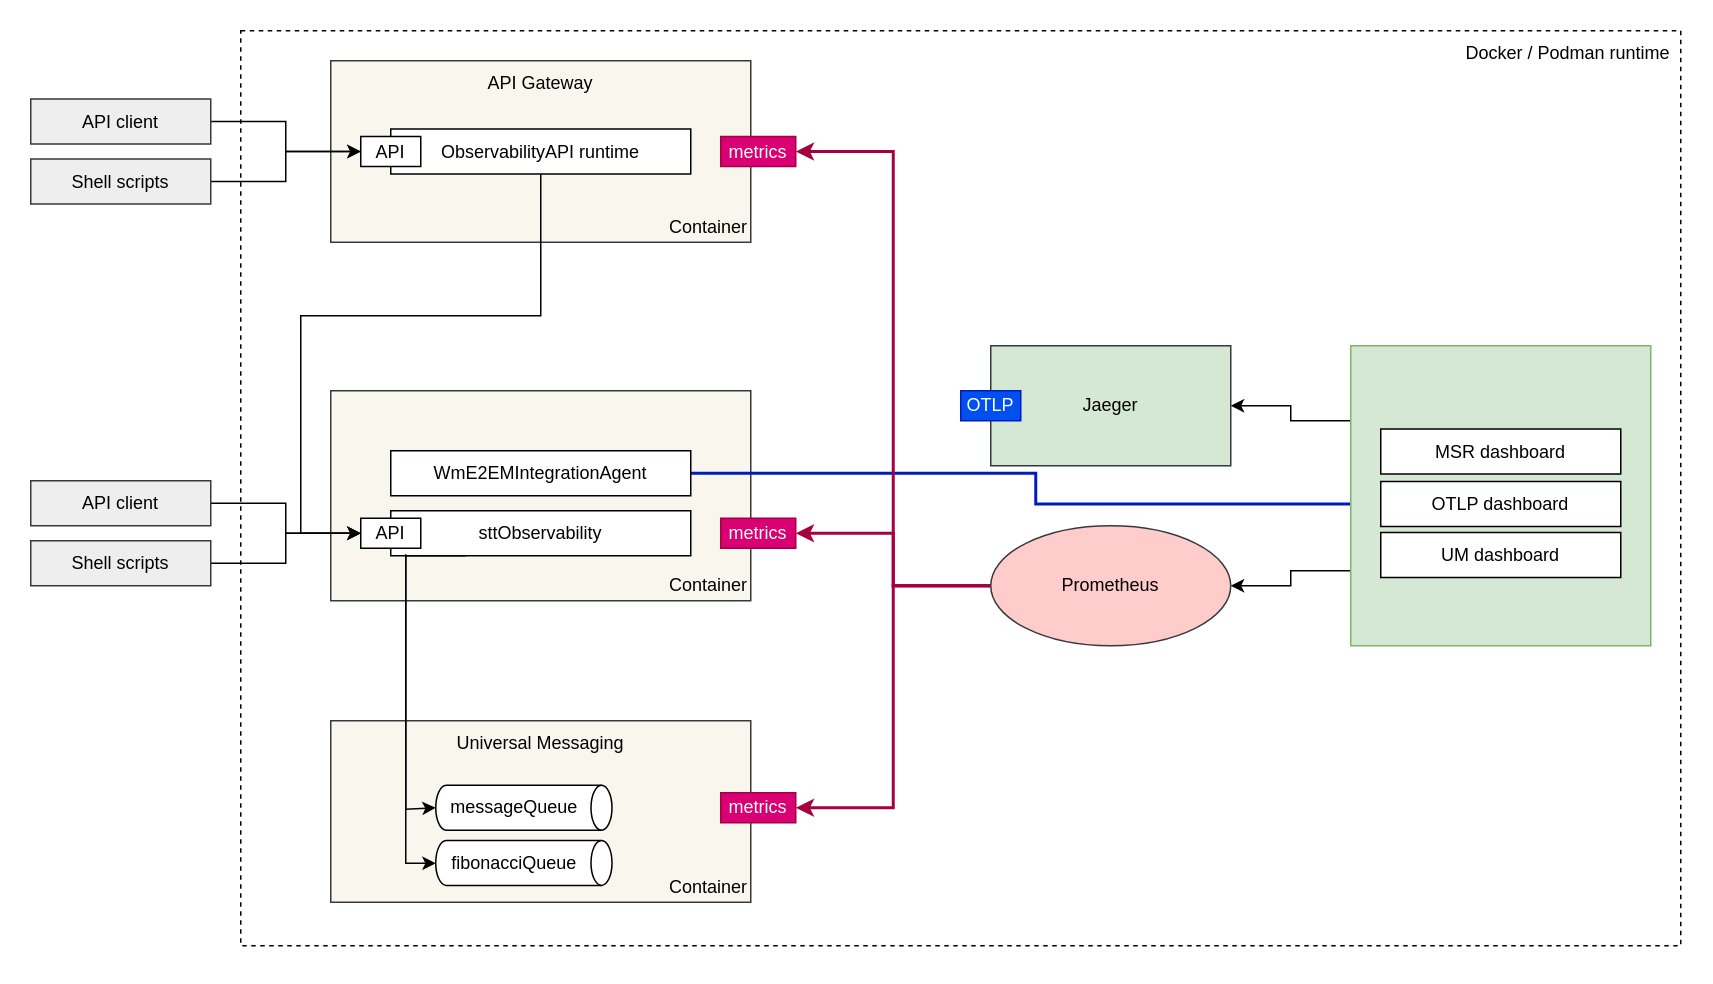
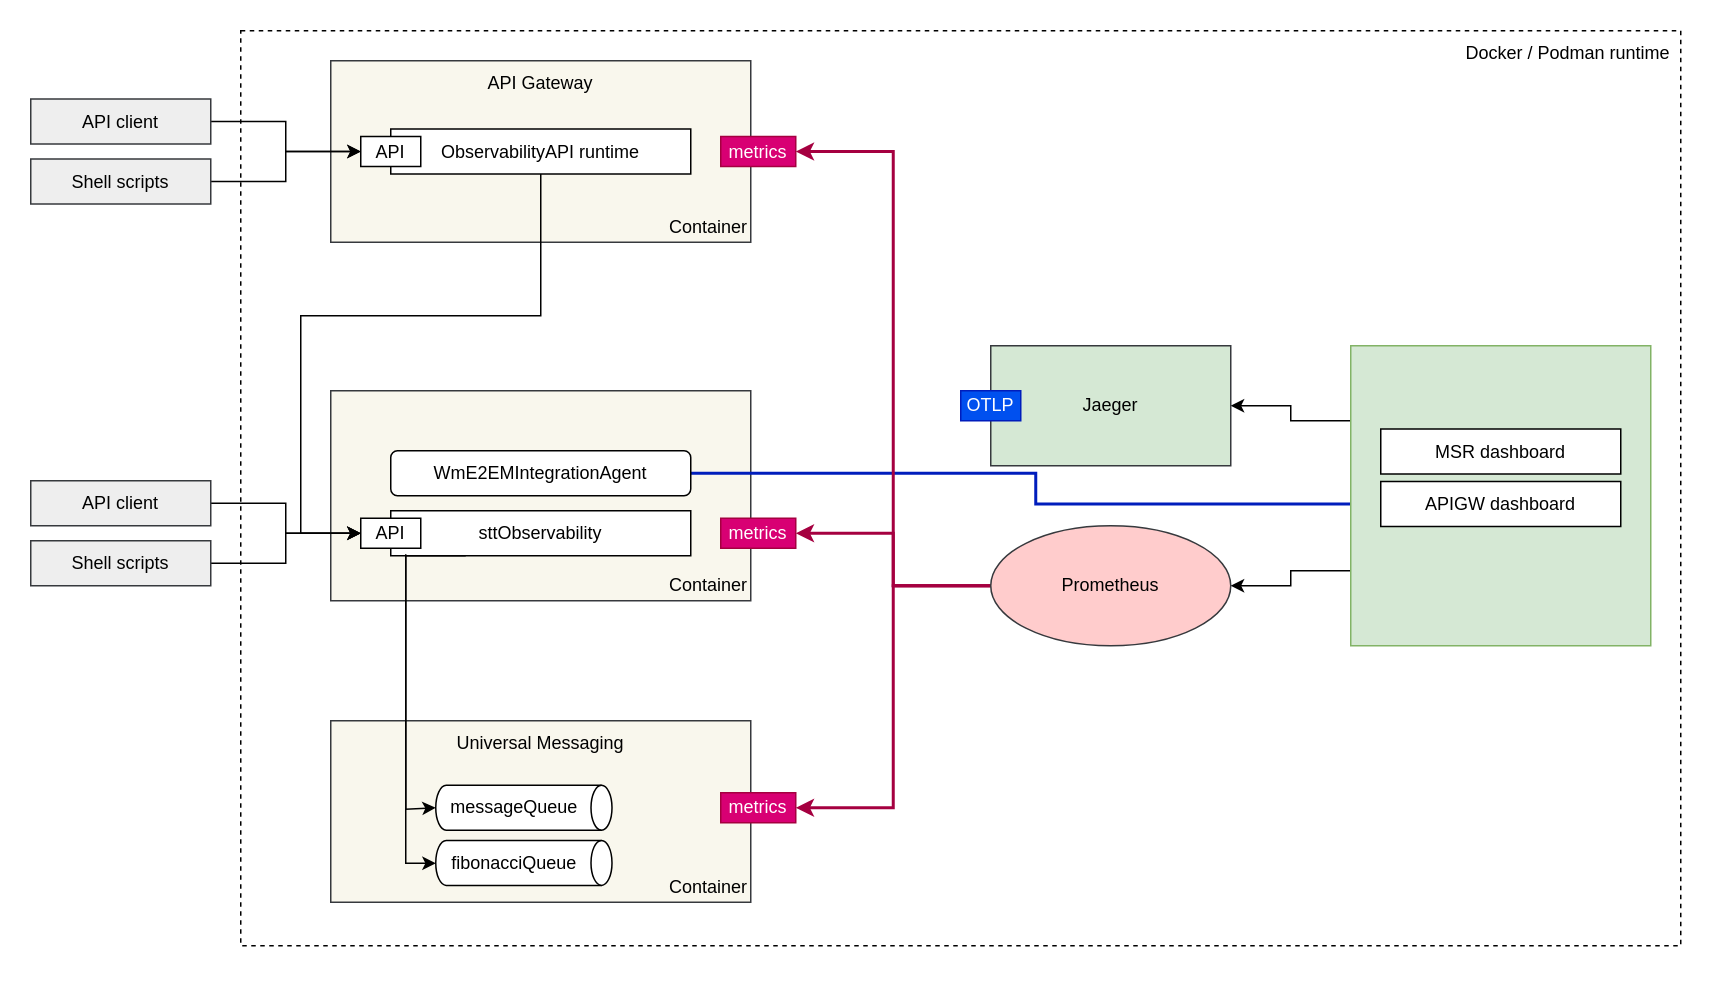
(541, 473) -> (541, 473)
(1501, 505) -> (1501, 505)
(1501, 555) -> none
